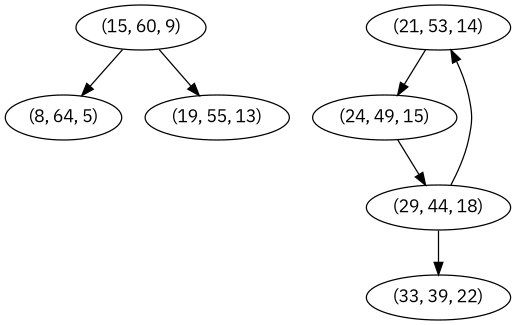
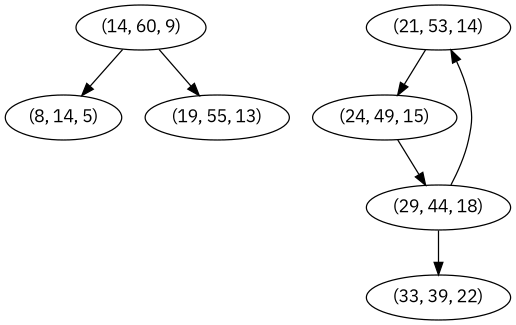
(141, 28) -> (141, 28)
(63, 118) -> (63, 118)
